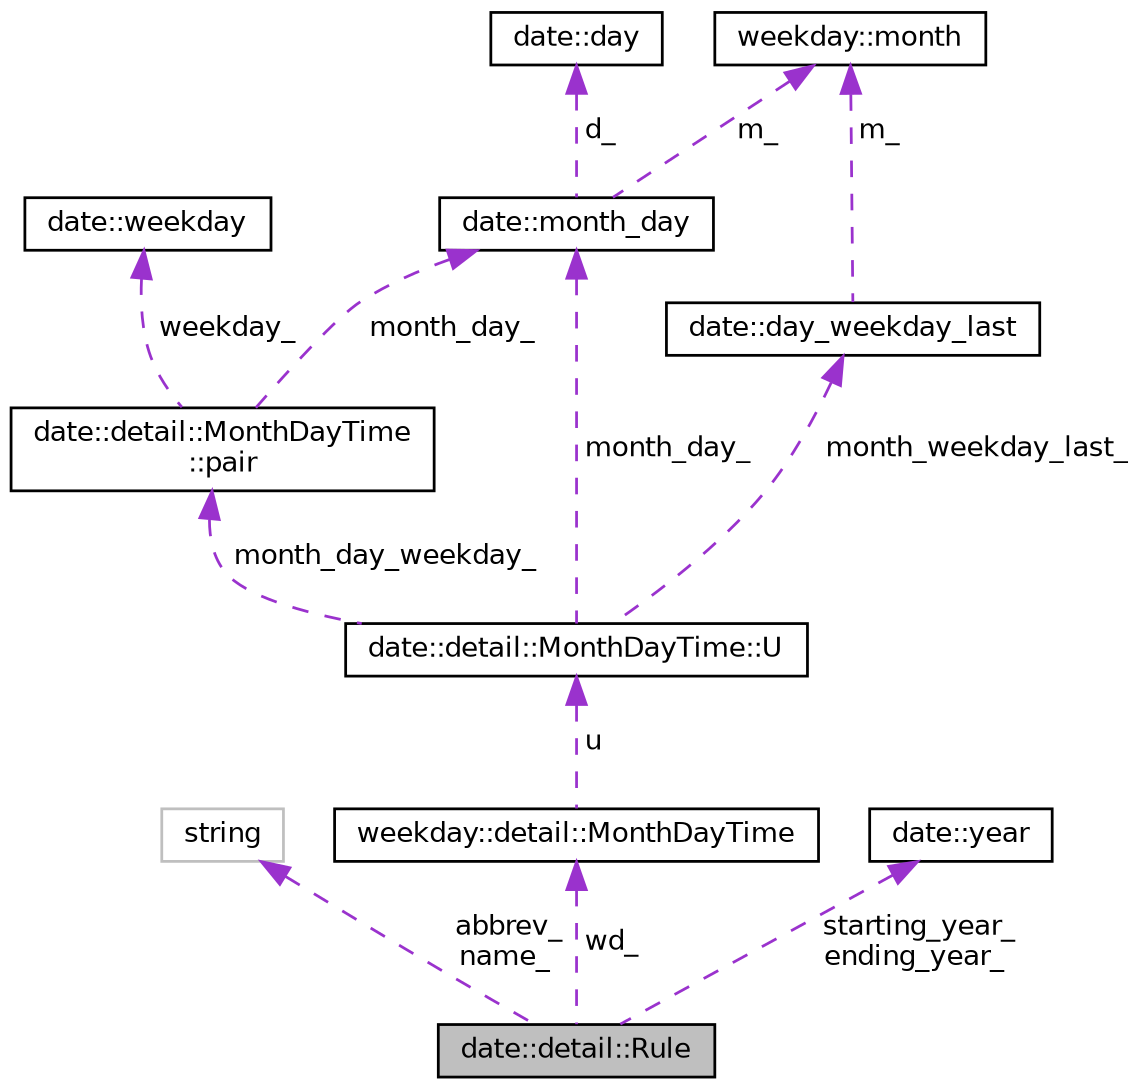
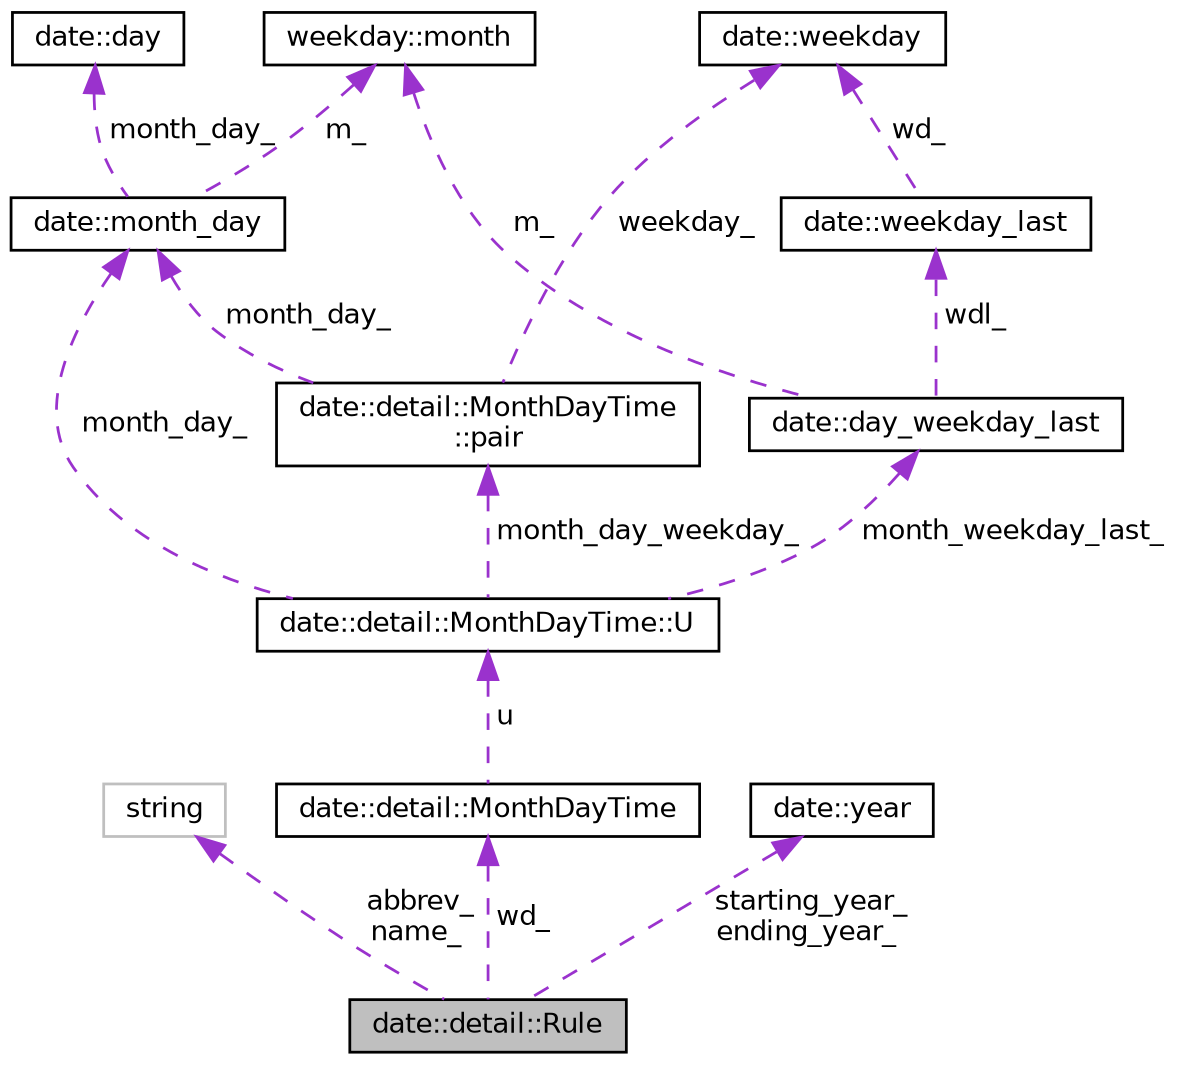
(597, 131) -> (189, 131)
none -> (936, 224)
(577, 835) -> (488, 810)
